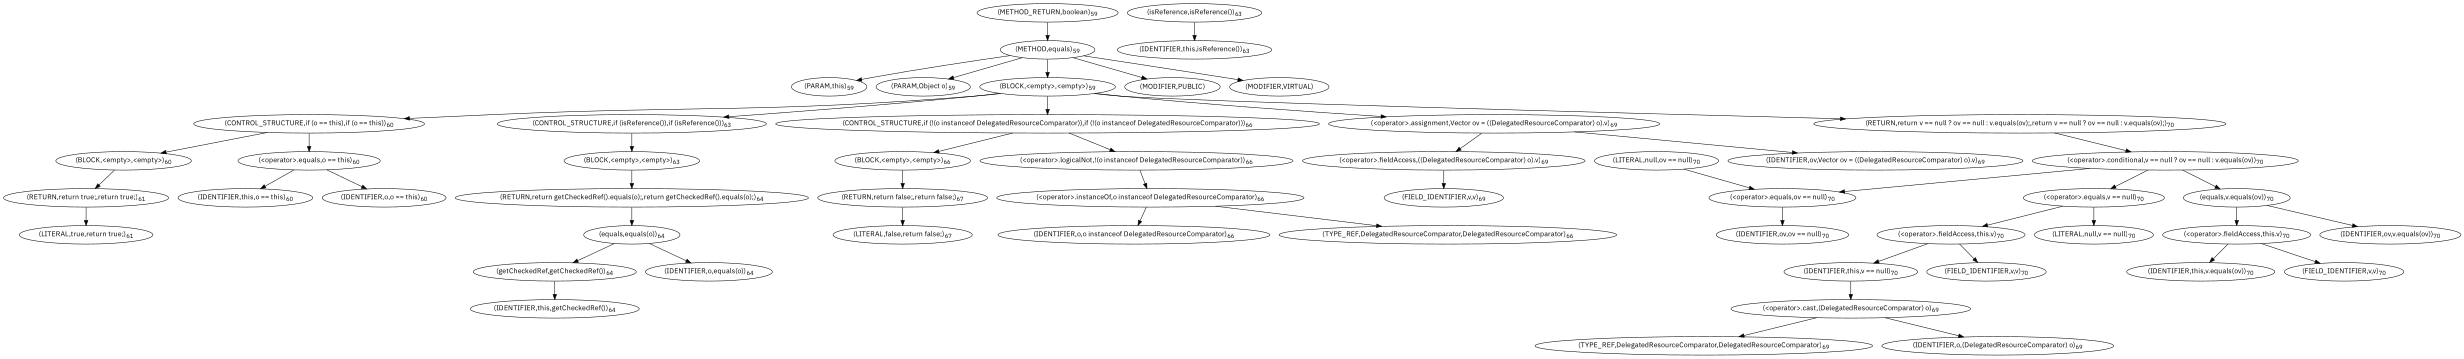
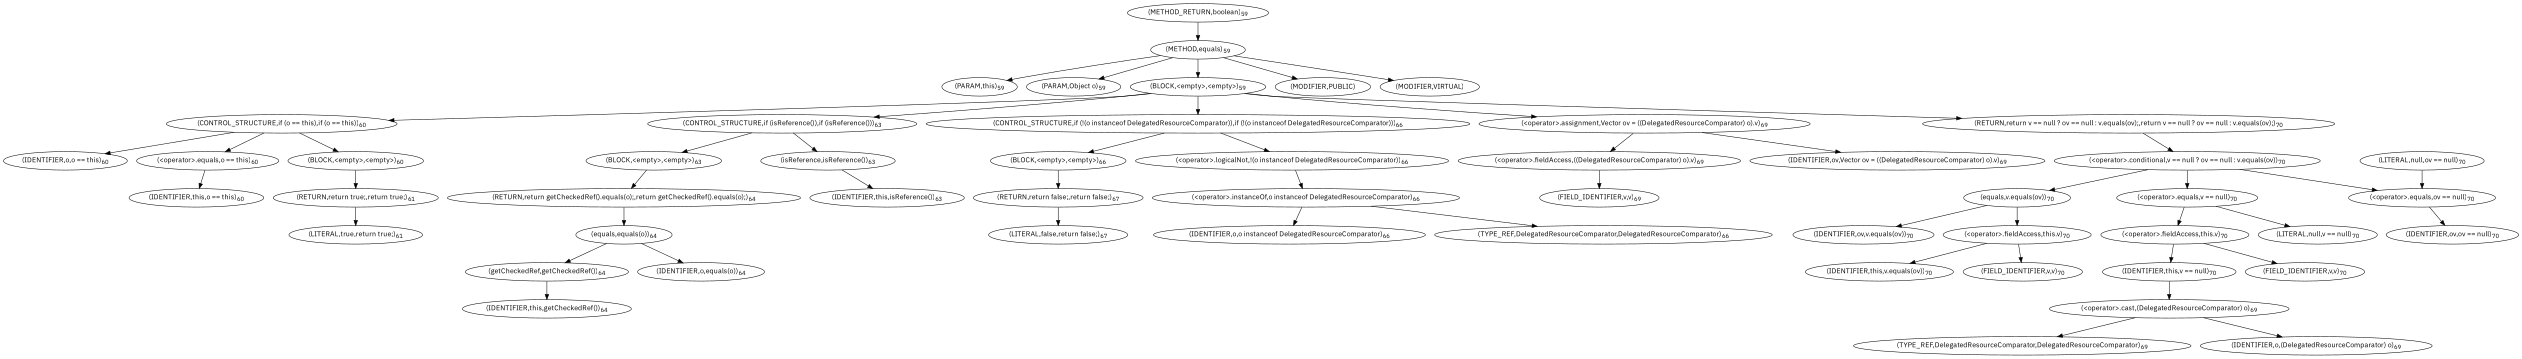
none -> (803, 141)
(344, 178) -> (172, 143)
